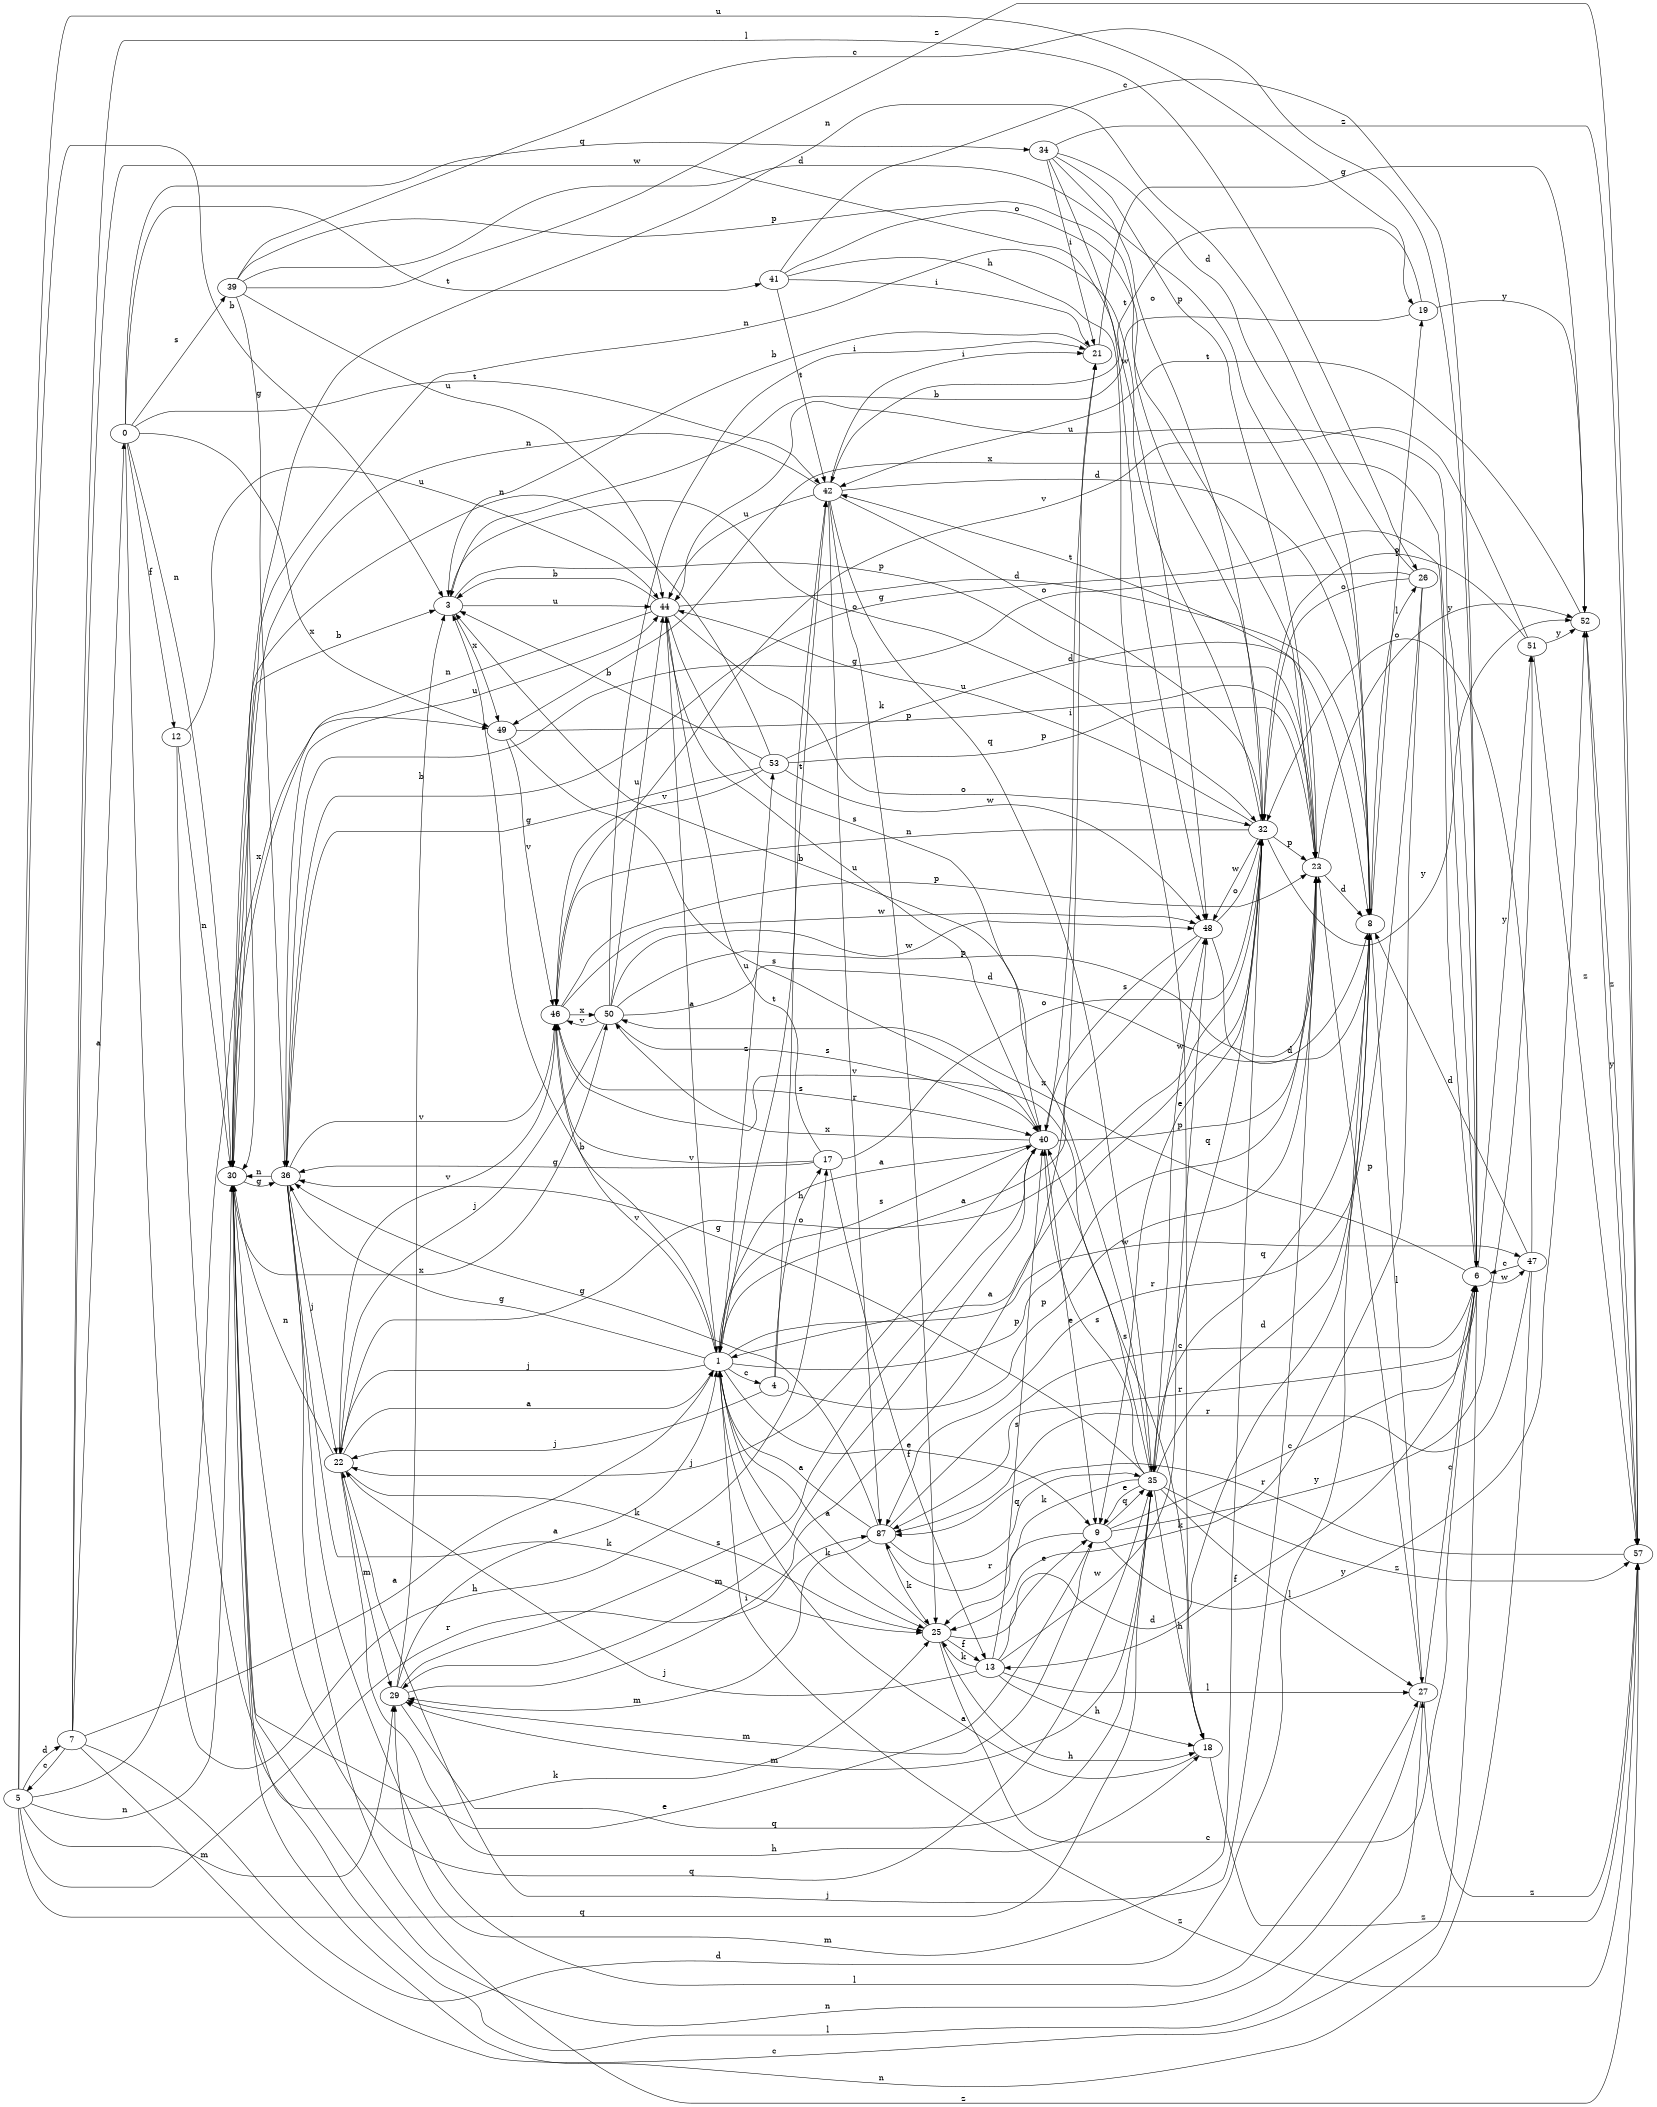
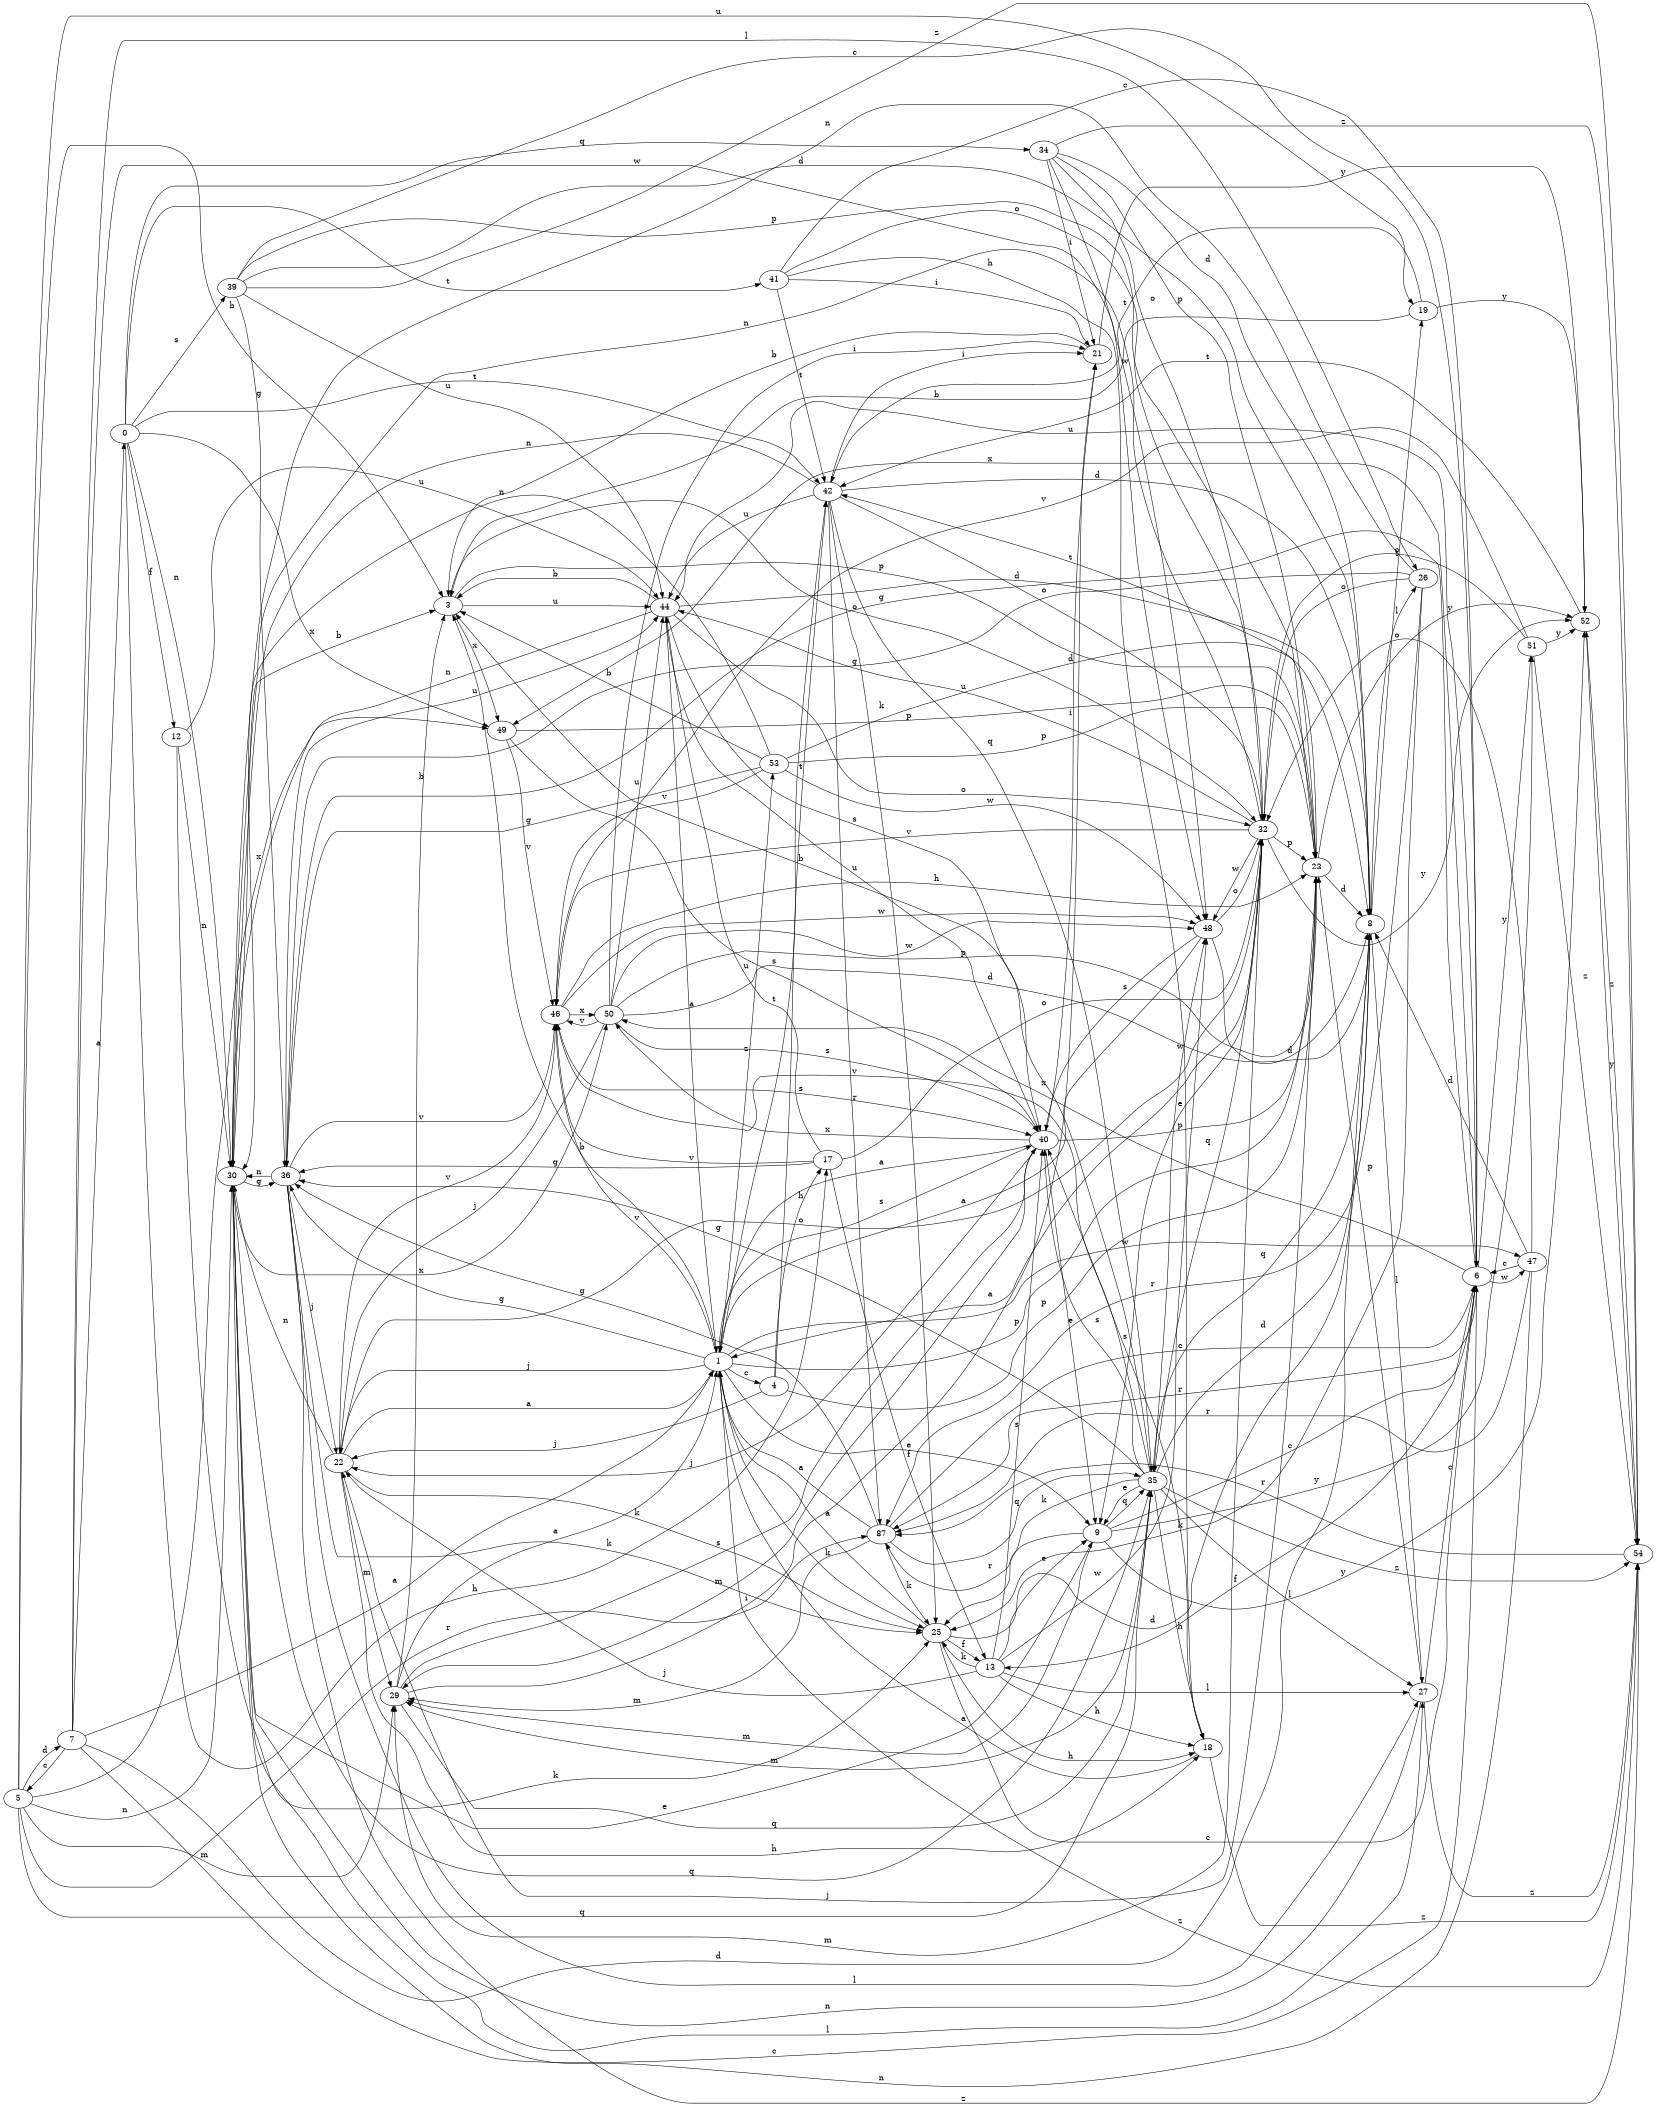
(1343, 172) -> (1343, 172)
(909, 832) -> (909, 832)
(937, 879) -> (937, 879)
(1638, 1554) -> (1638, 1554)
